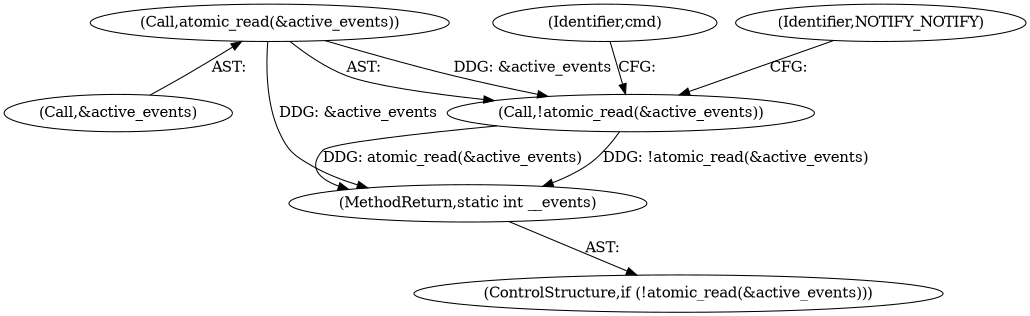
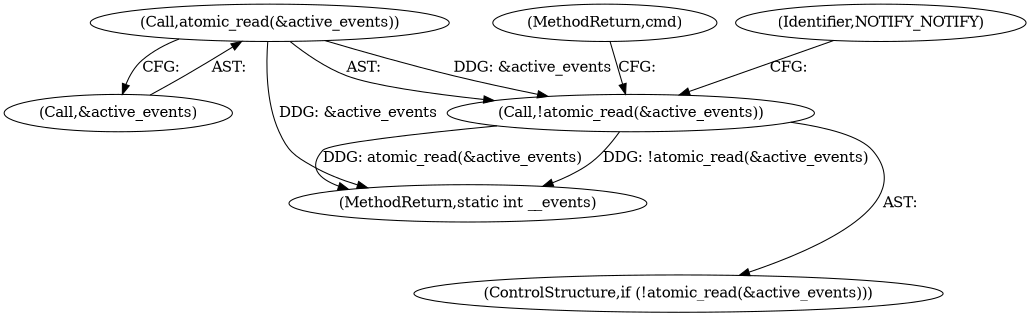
(605, 23) -> (605, 23)
none -> (147, 56)
(568, 246) -> (874, 203)
